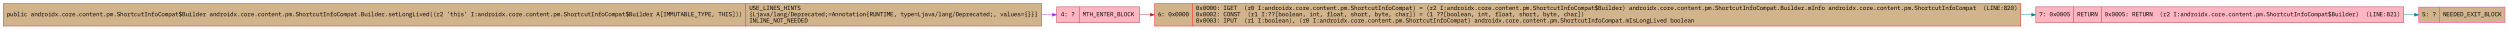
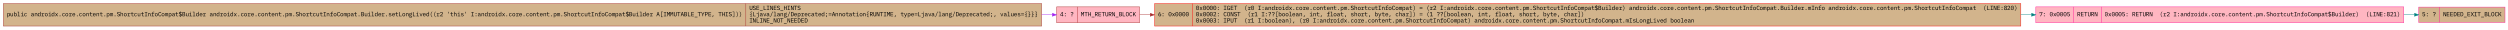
(1108, 15) -> (1109, 15)
(2220, 15) -> (2220, 15)
